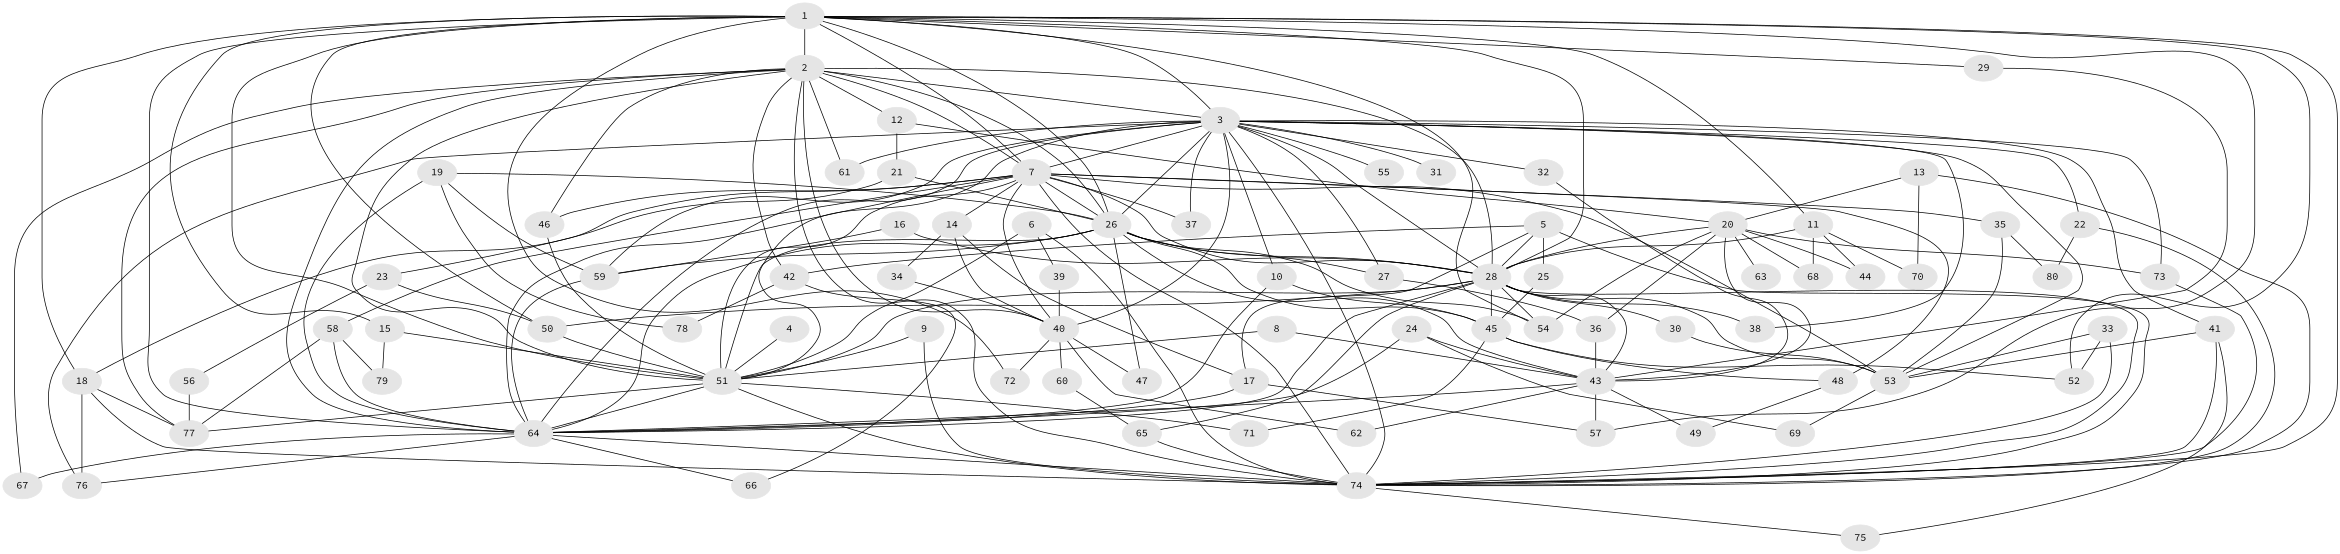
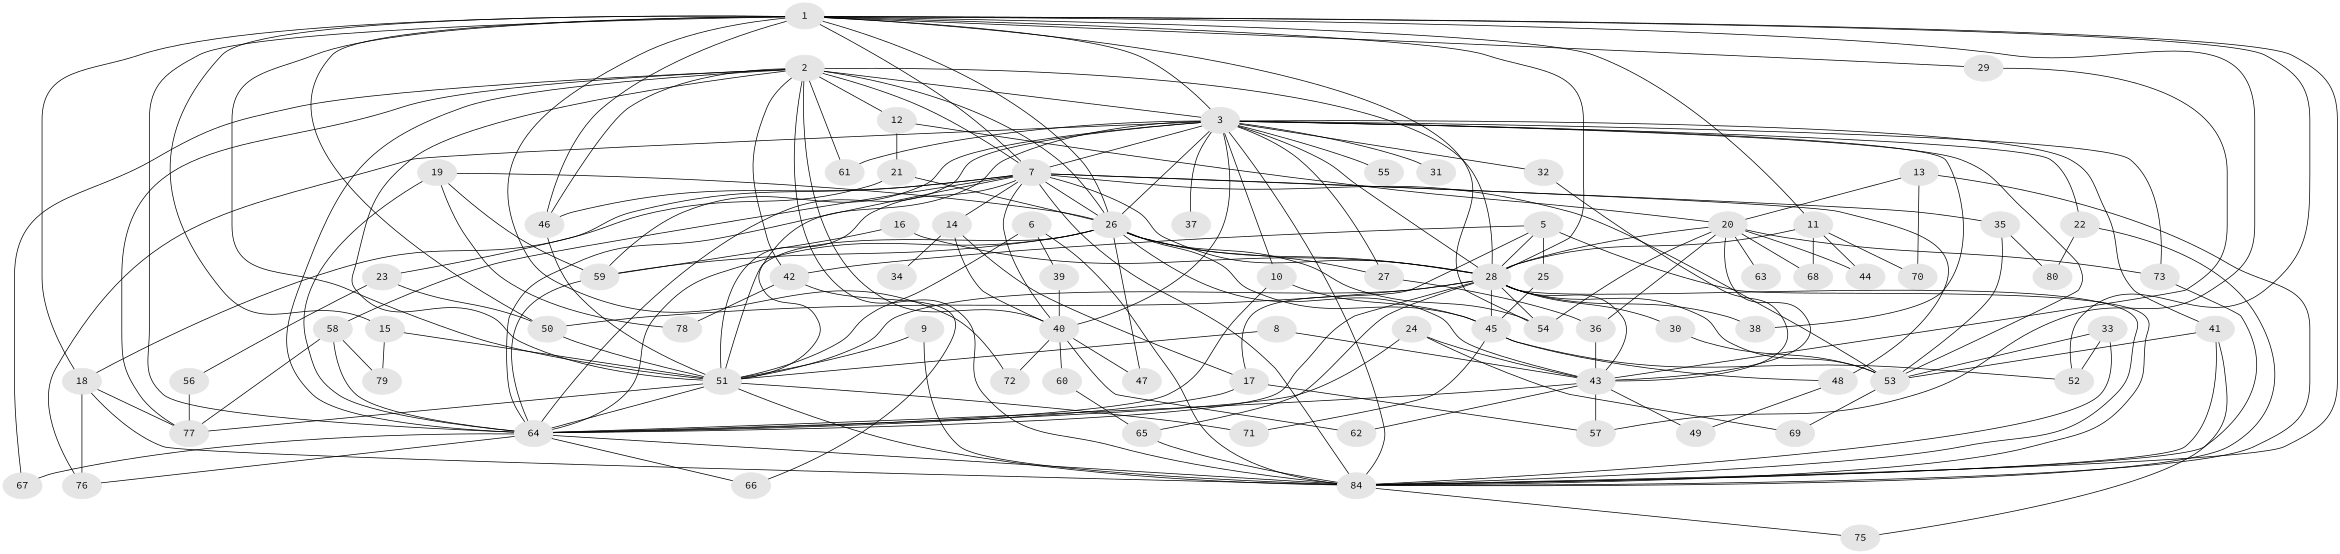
(805, 42) -> (630, 88)
(1126, 200) -> none
(967, 296) -> none
(790, 329) -> none
(1356, 486) -> (1356, 486)
